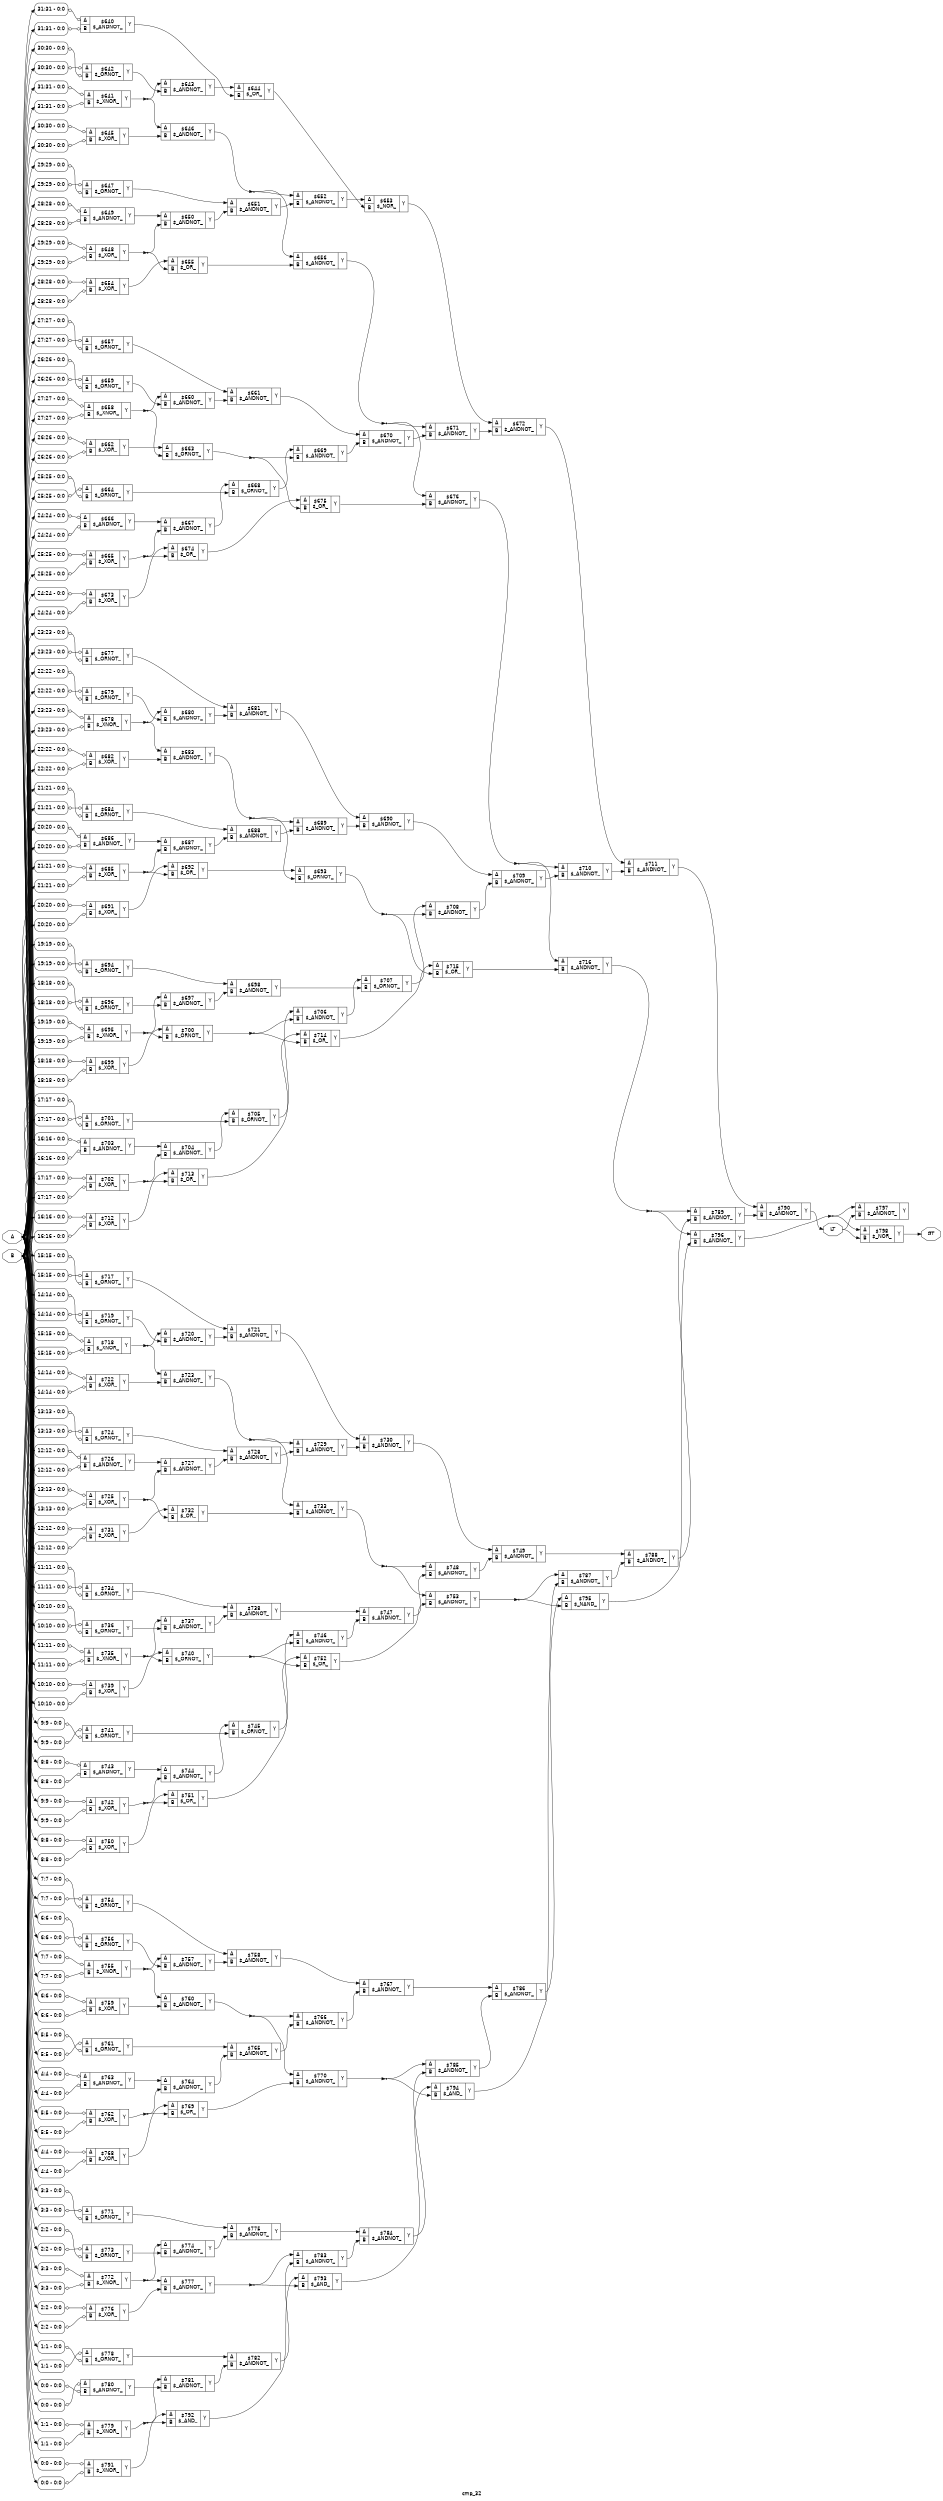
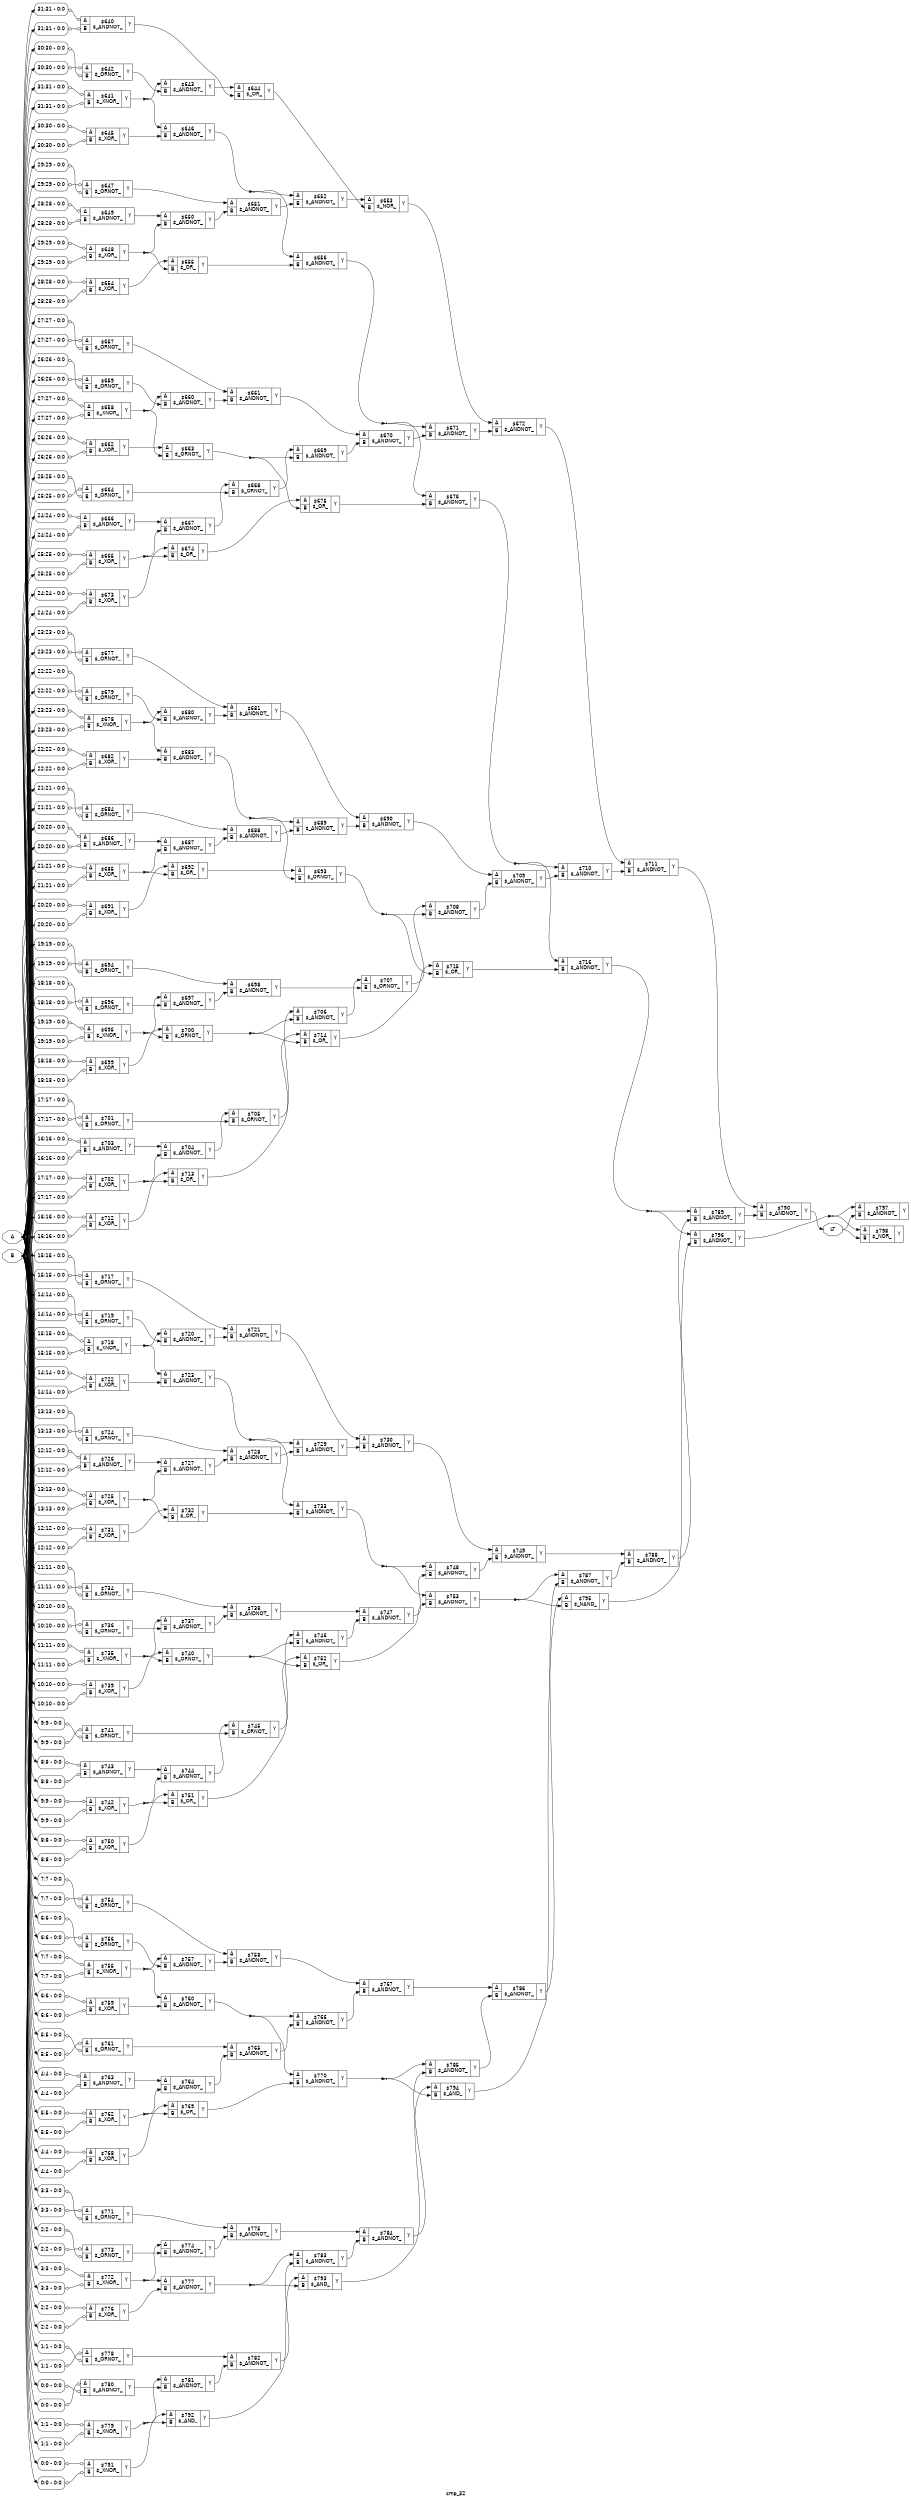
(931, 1234) -> none
